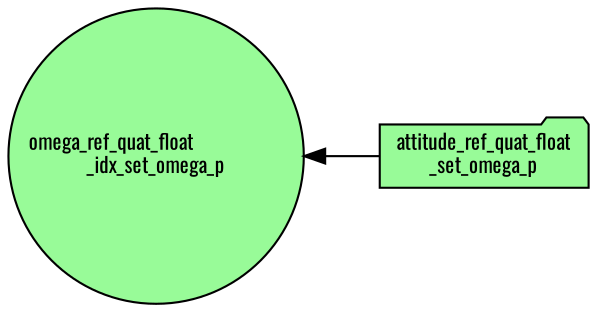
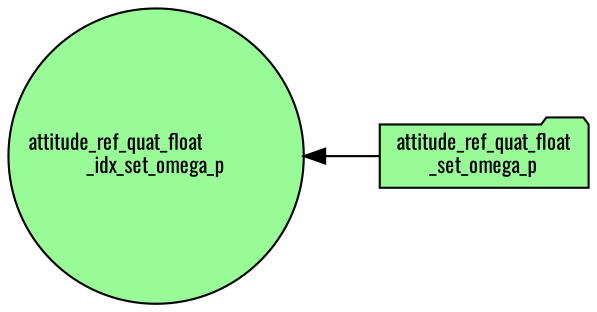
(156, 156) -> (156, 156)
